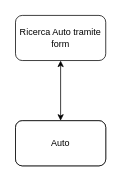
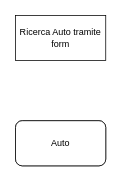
(60, 38) -> (60, 38)
(60, 90) -> none
